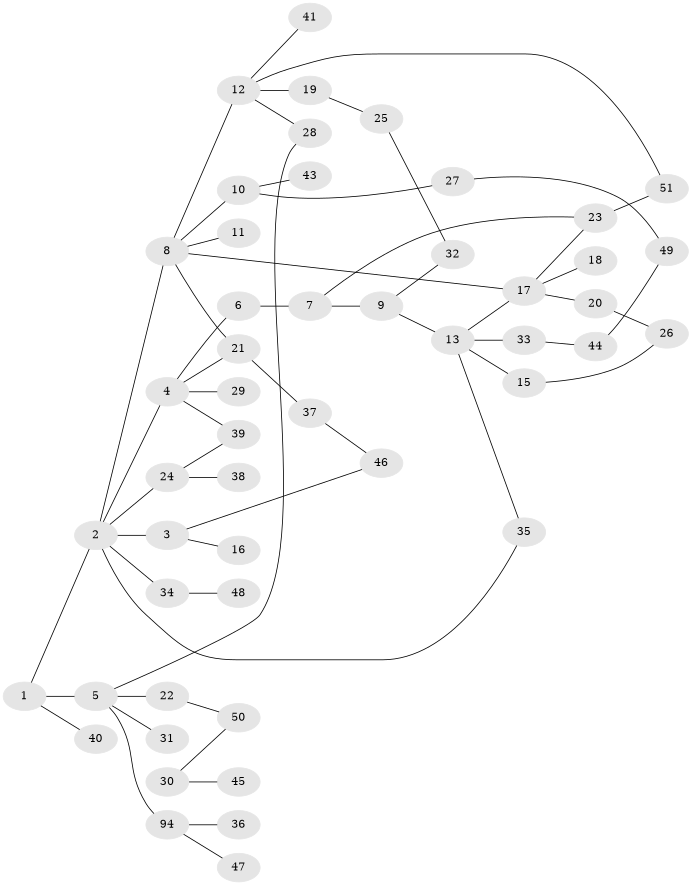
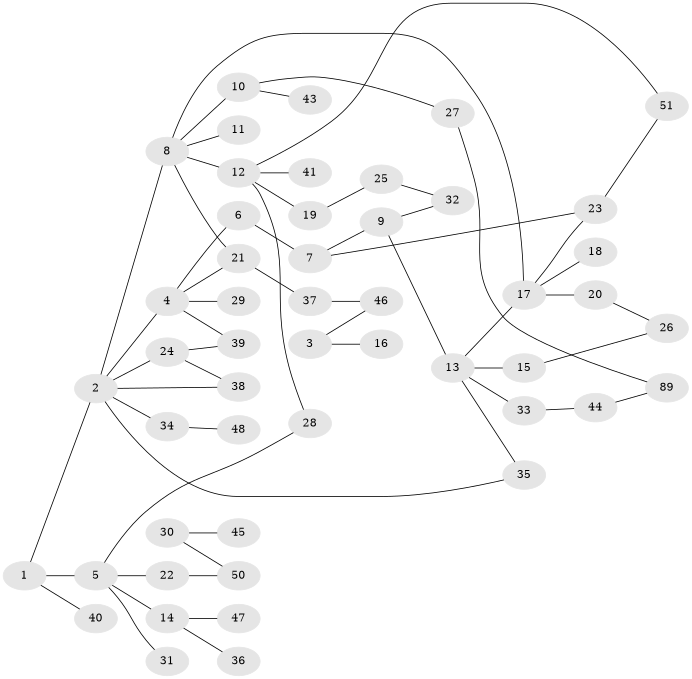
(667, 251) -> (667, 388)
(132, 535) -> (167, 388)
(167, 825) -> (167, 619)
